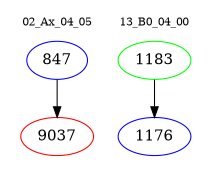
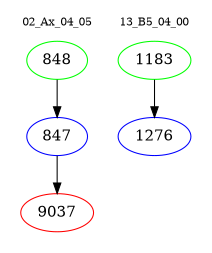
(155, 23) -> (155, 23)
none -> (57, 60)
(155, 137) -> (155, 137)
